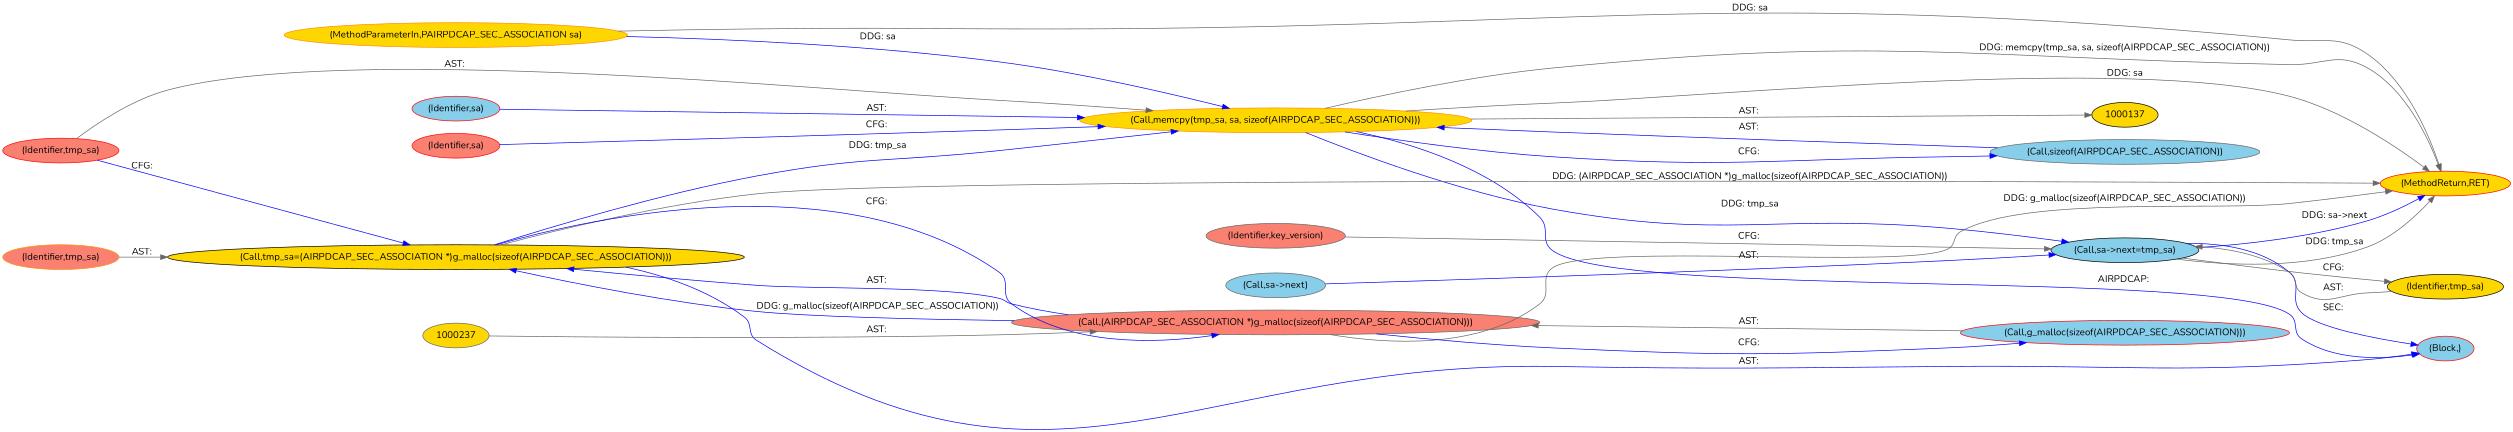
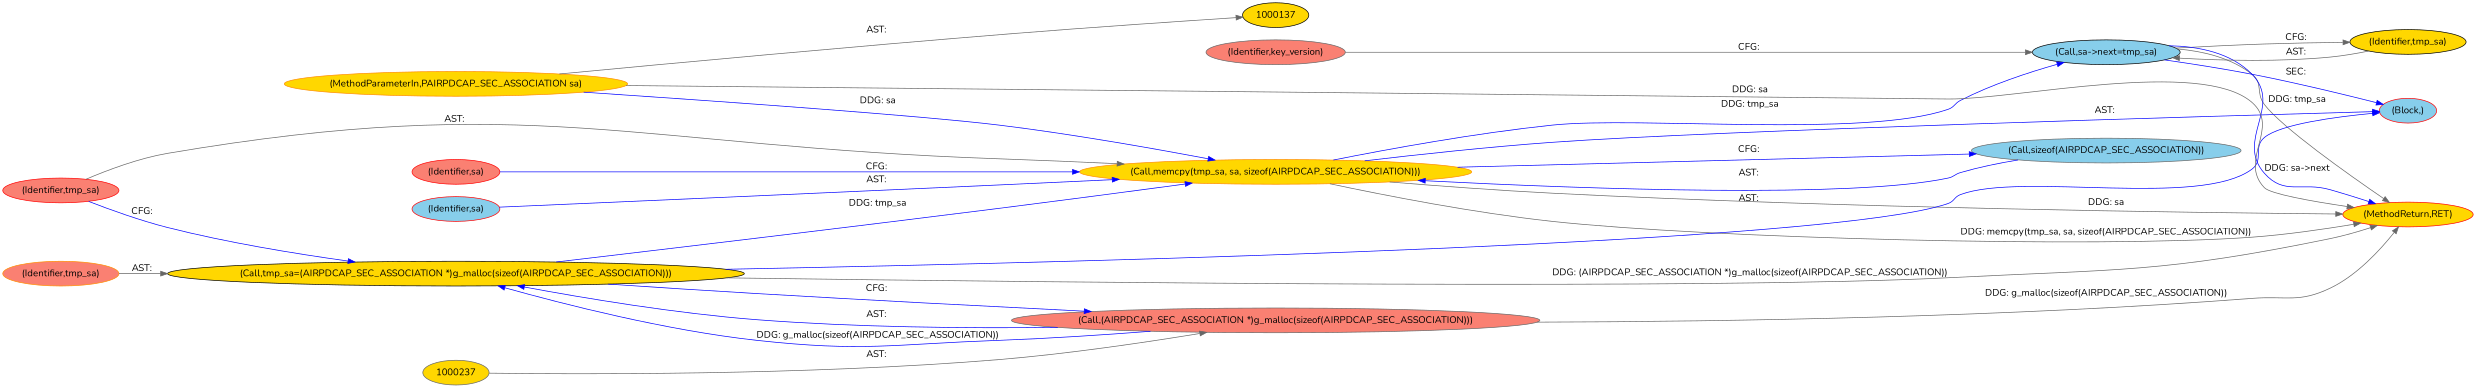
(1778, 117) -> (897, 43)
(2125, 279) -> (2106, 110)
(1276, 285) -> none
(2125, 333) -> none
